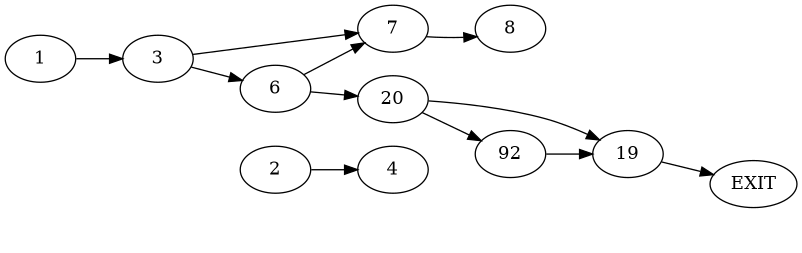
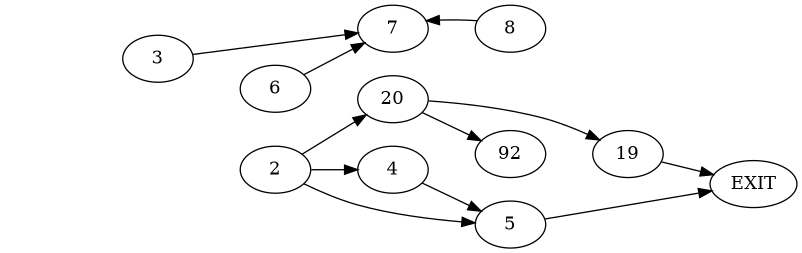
(445, 37) -> (458, 20)
(40, 59) -> none
(210, 72) -> none
(328, 93) -> (329, 138)
(563, 154) -> none
none -> (510, 225)
